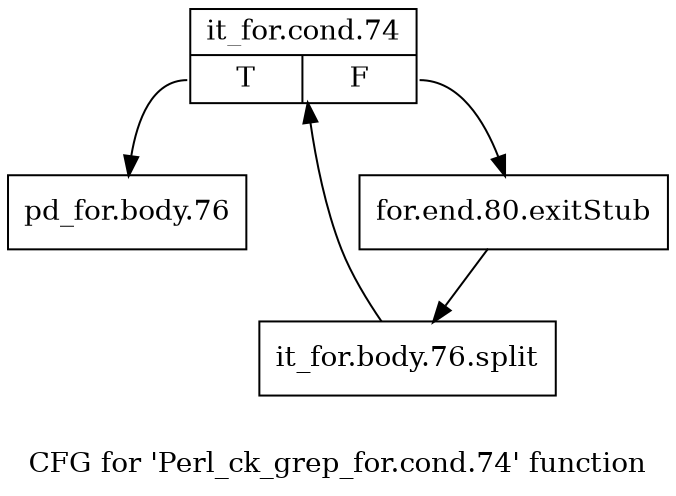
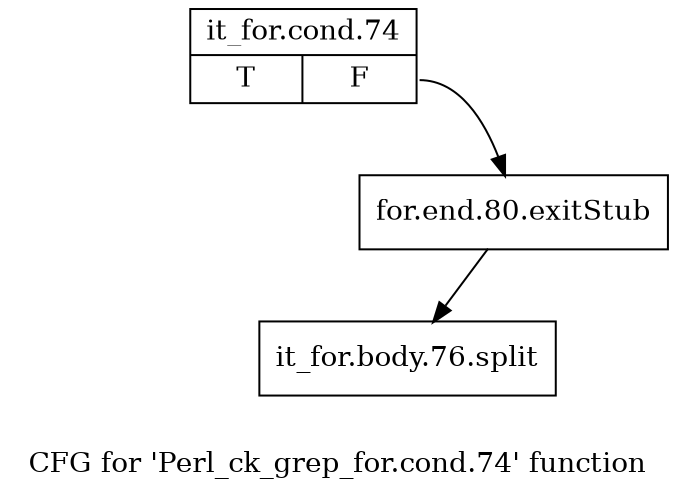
(127, 212) -> none
(333, 227) -> none
